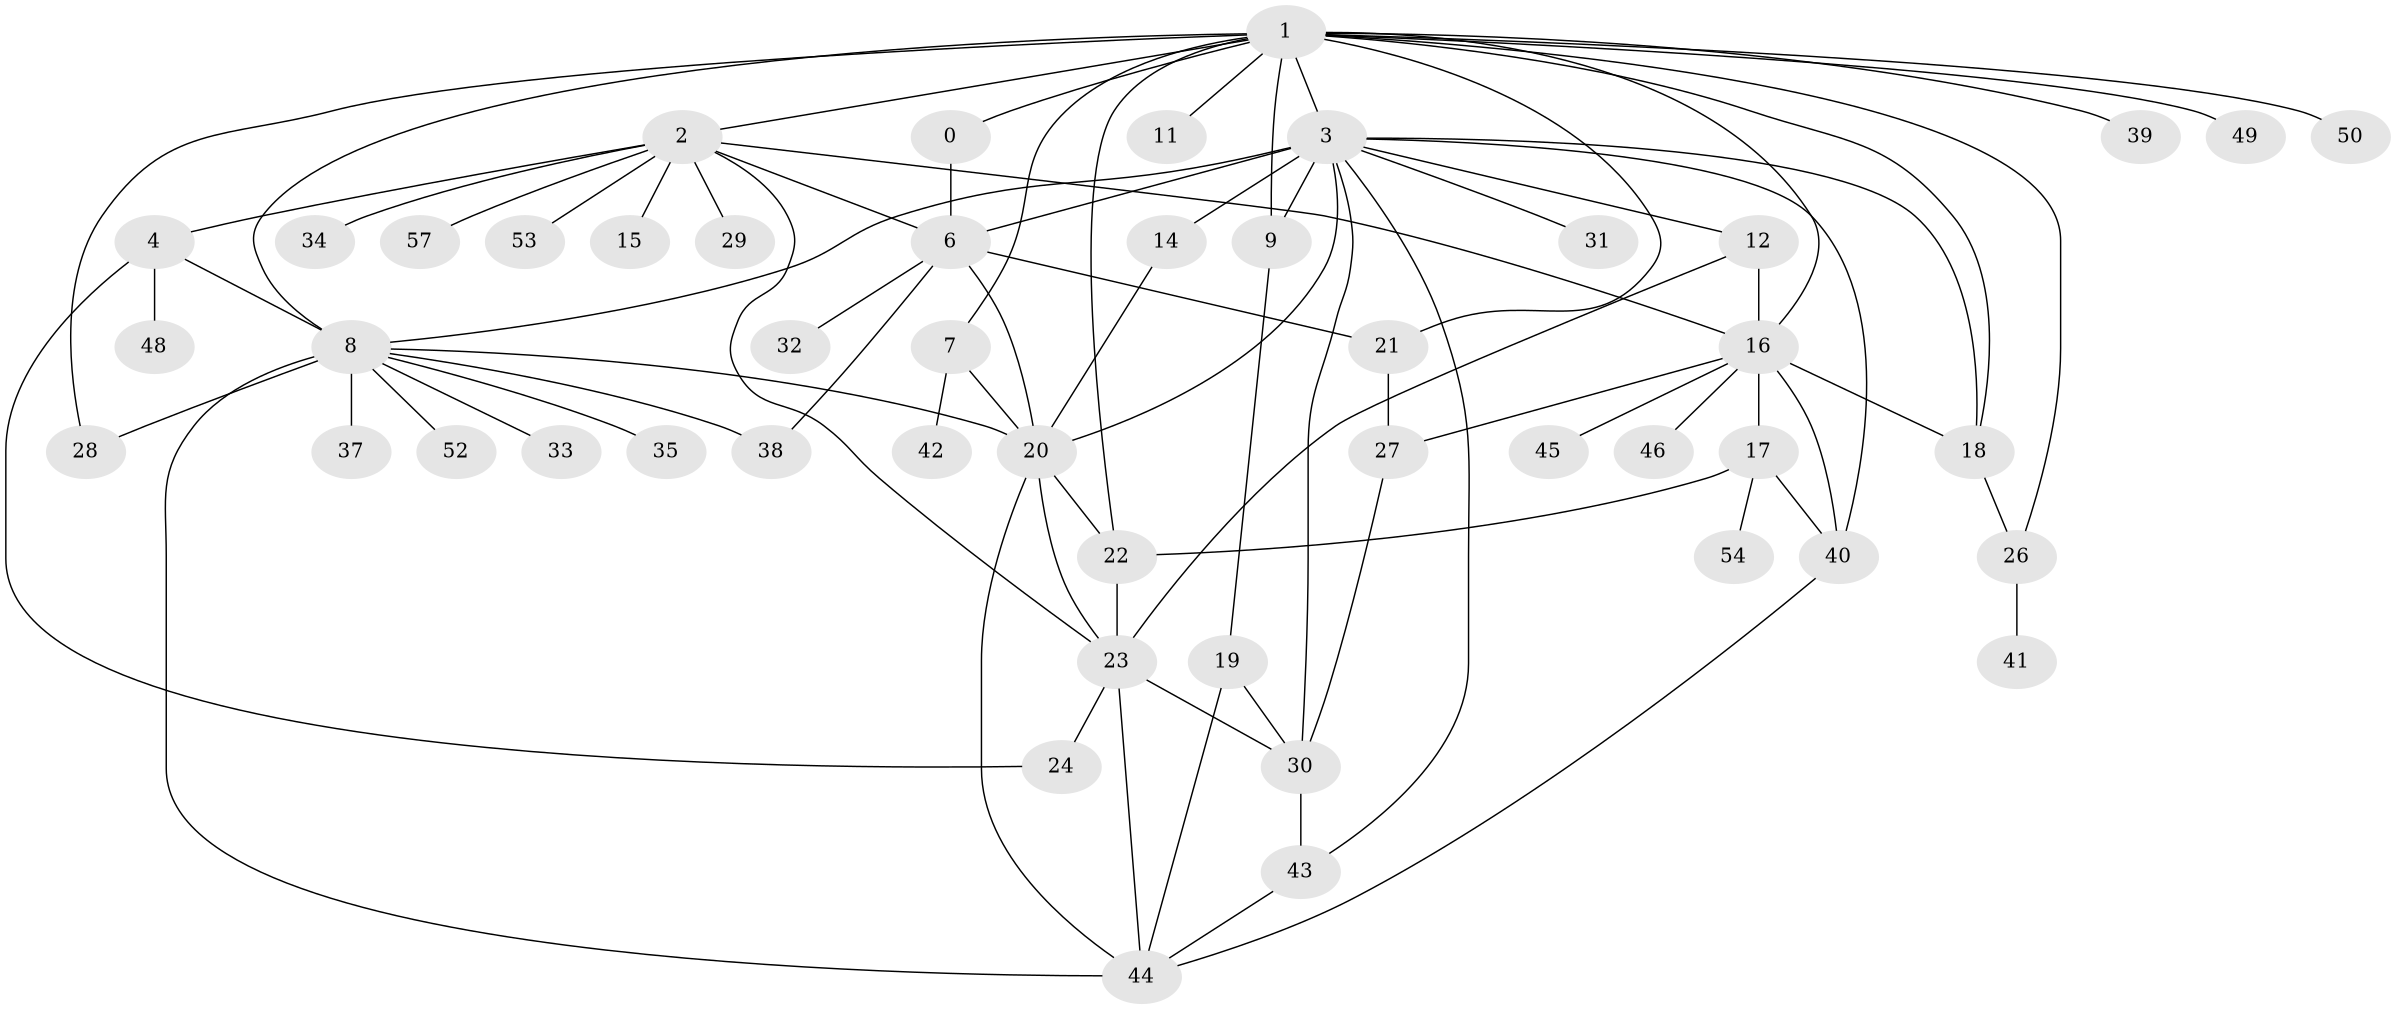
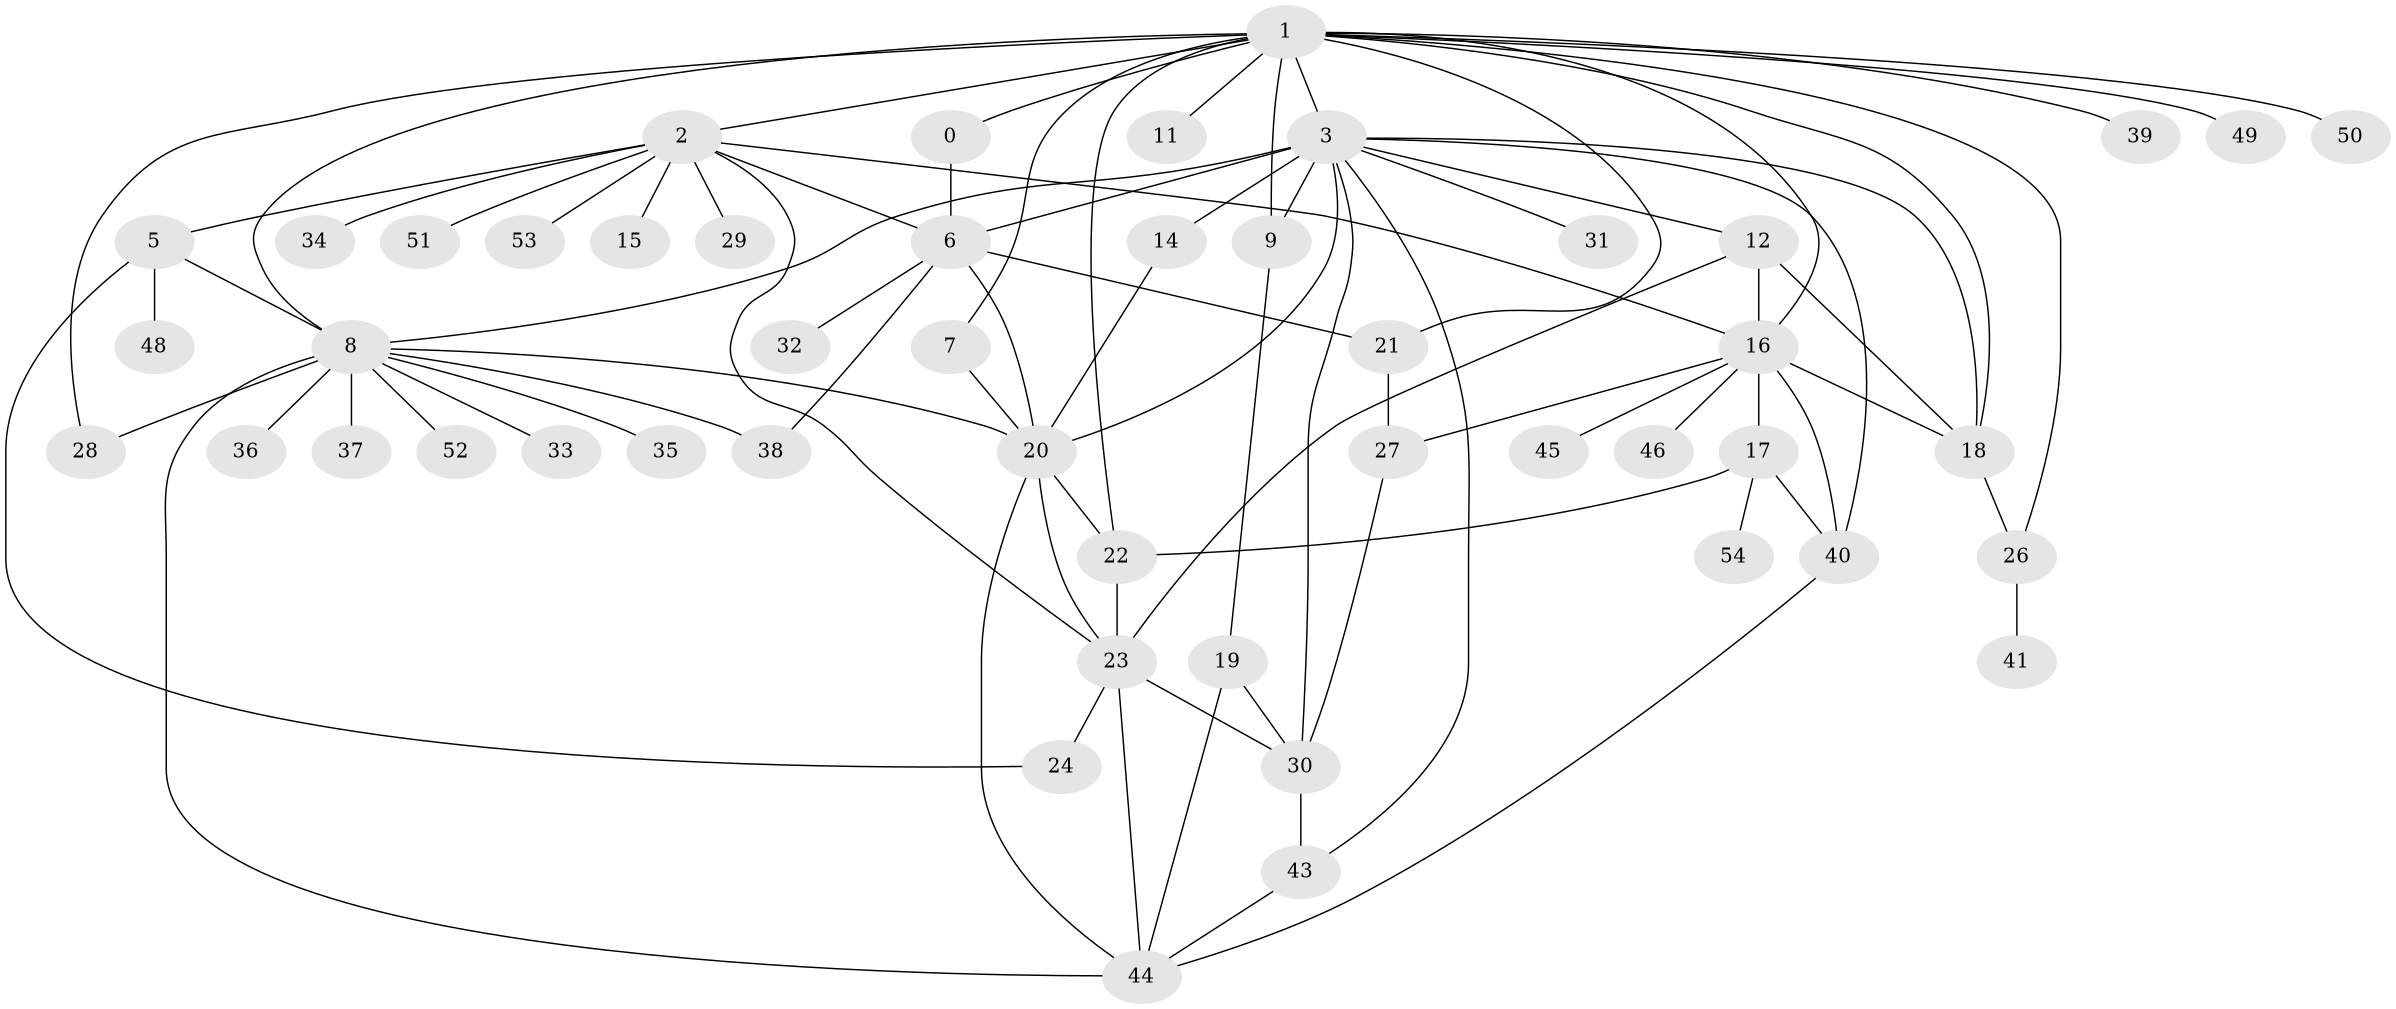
(155, 242) -> (155, 242)
(420, 242) -> (420, 242)
none -> (1875, 355)
none -> (246, 452)
(932, 452) -> none
